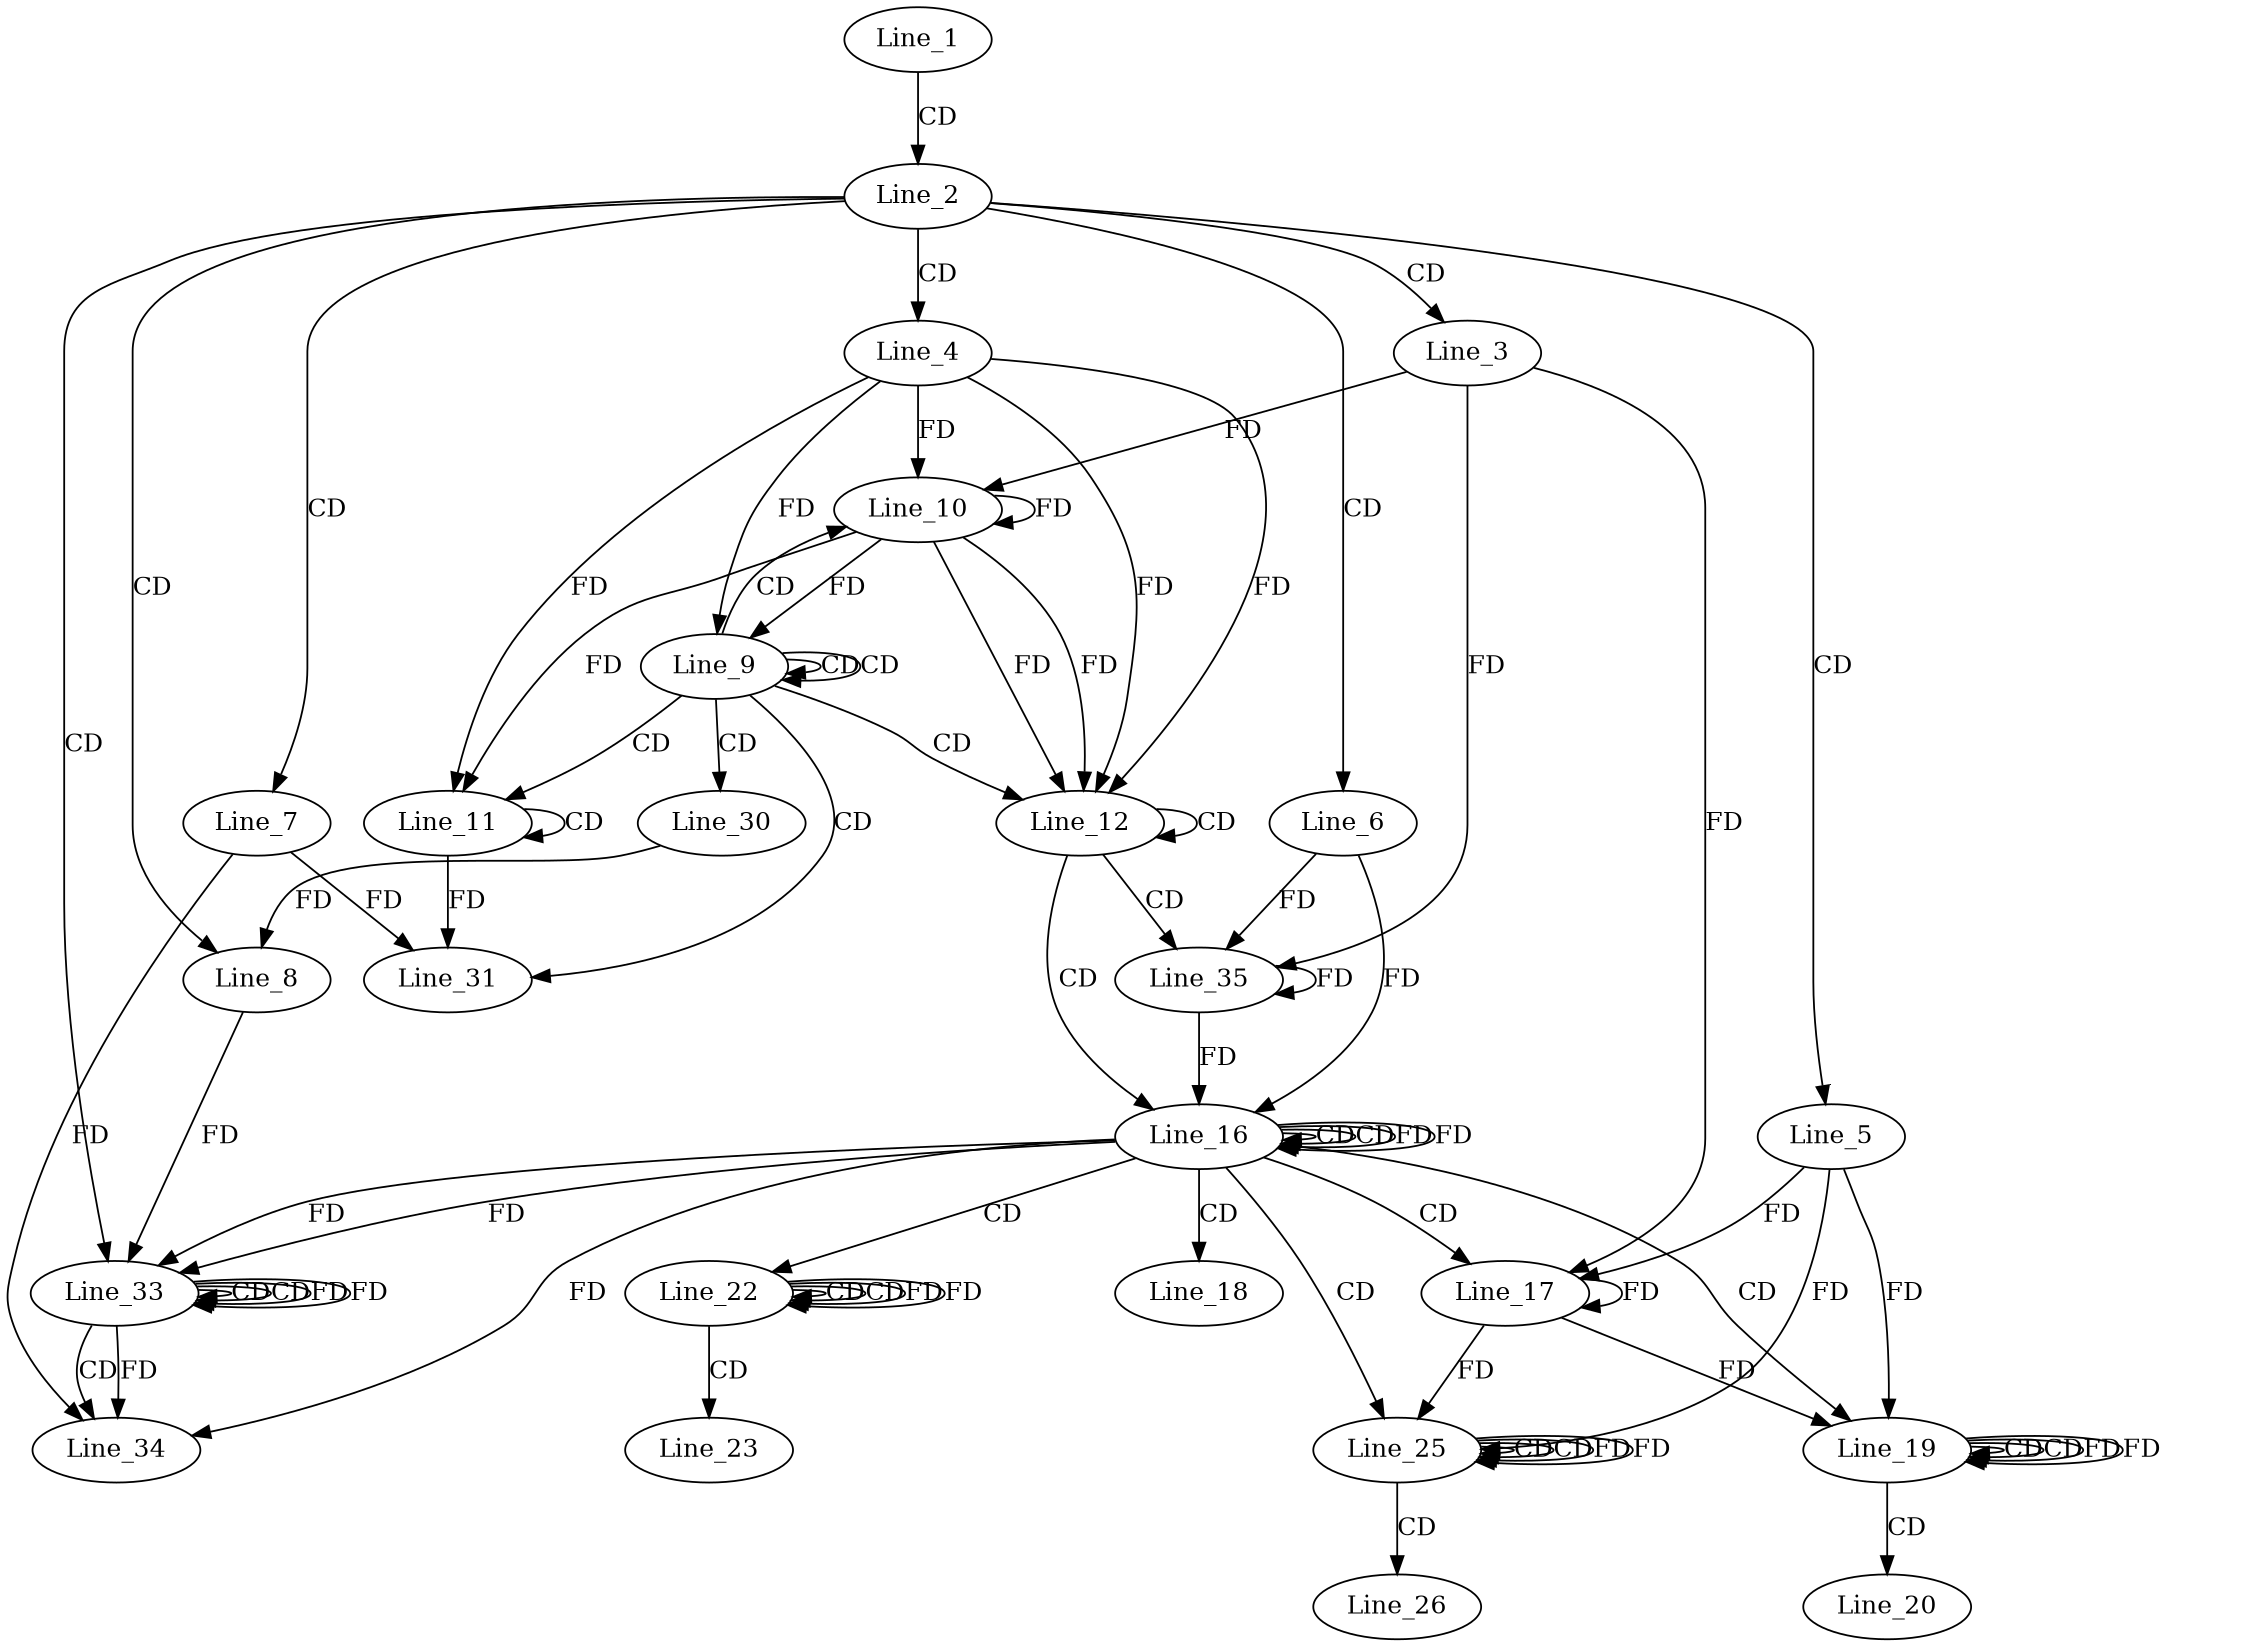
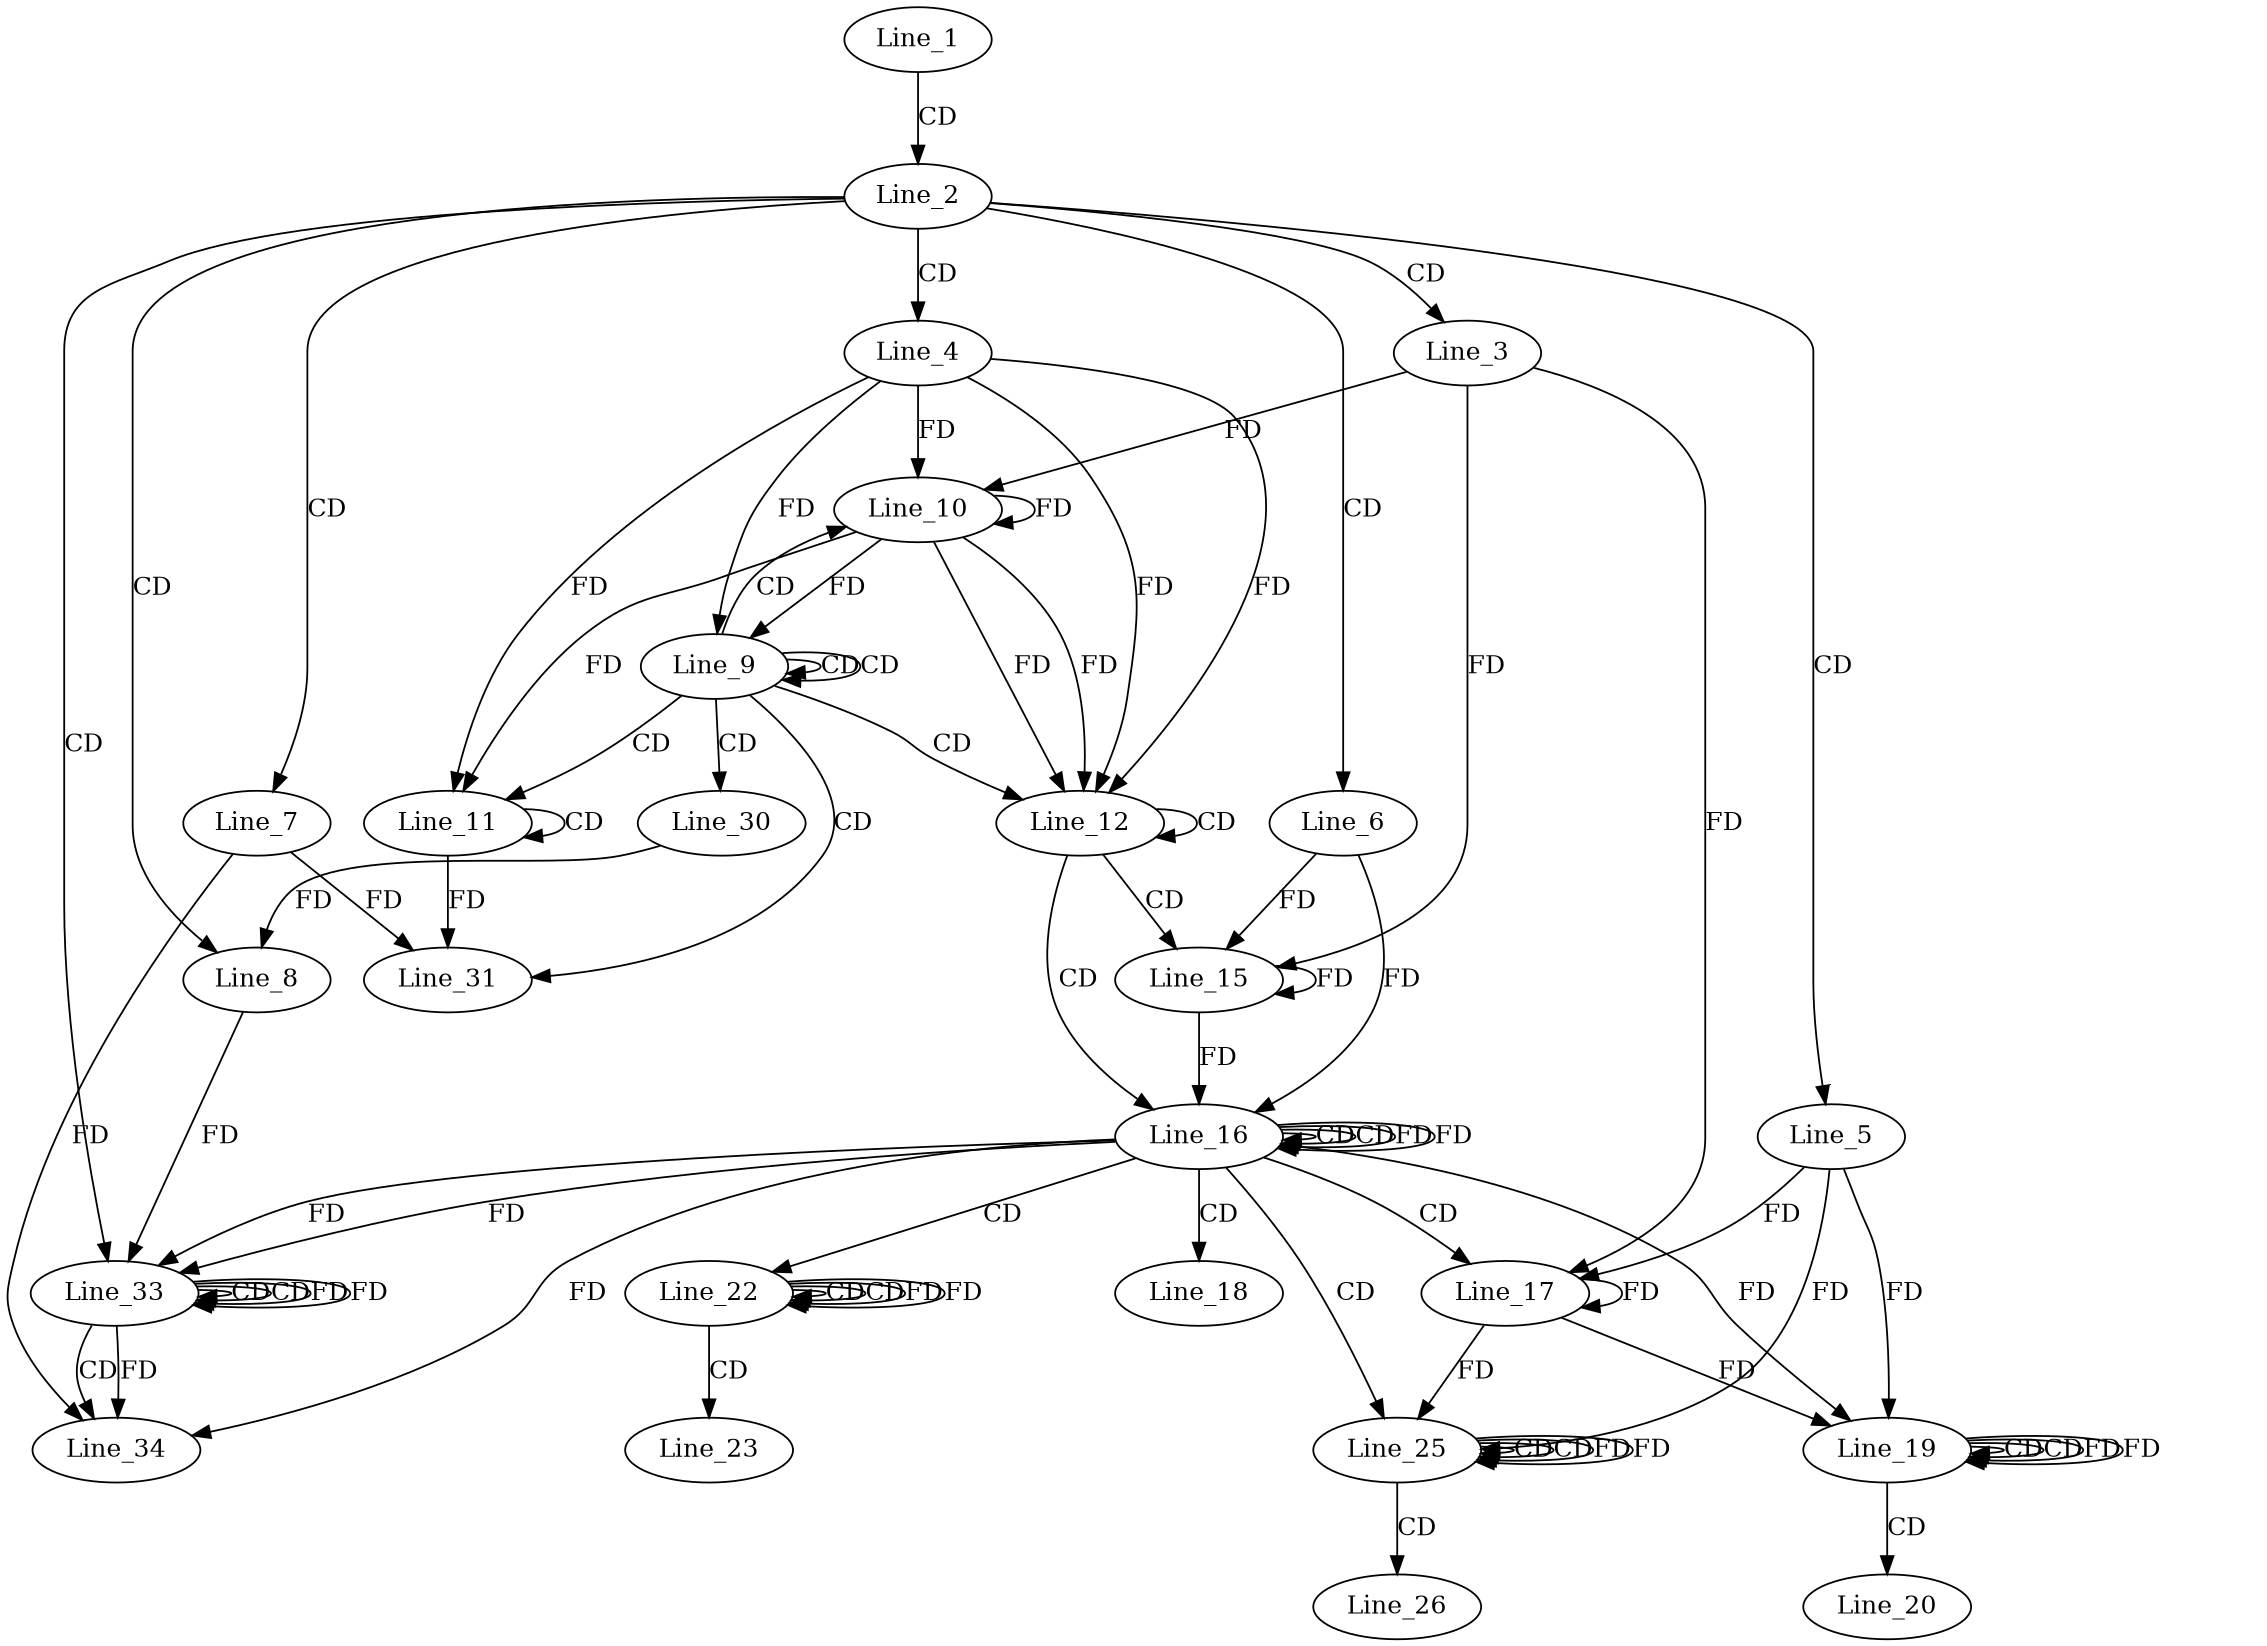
(1199, 980) -> (1199, 980)
(1758, 1293) -> (1758, 1293)
